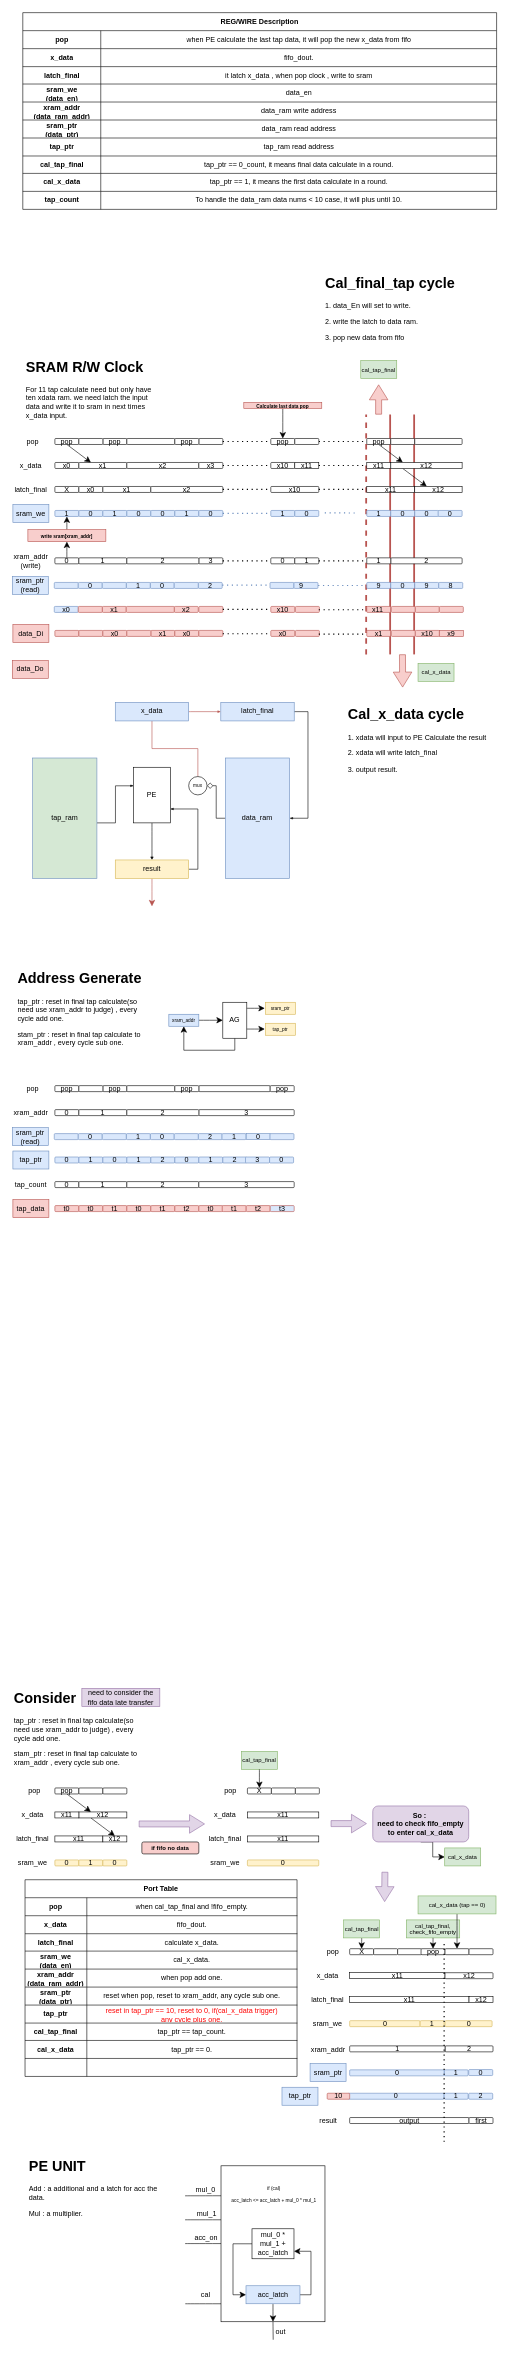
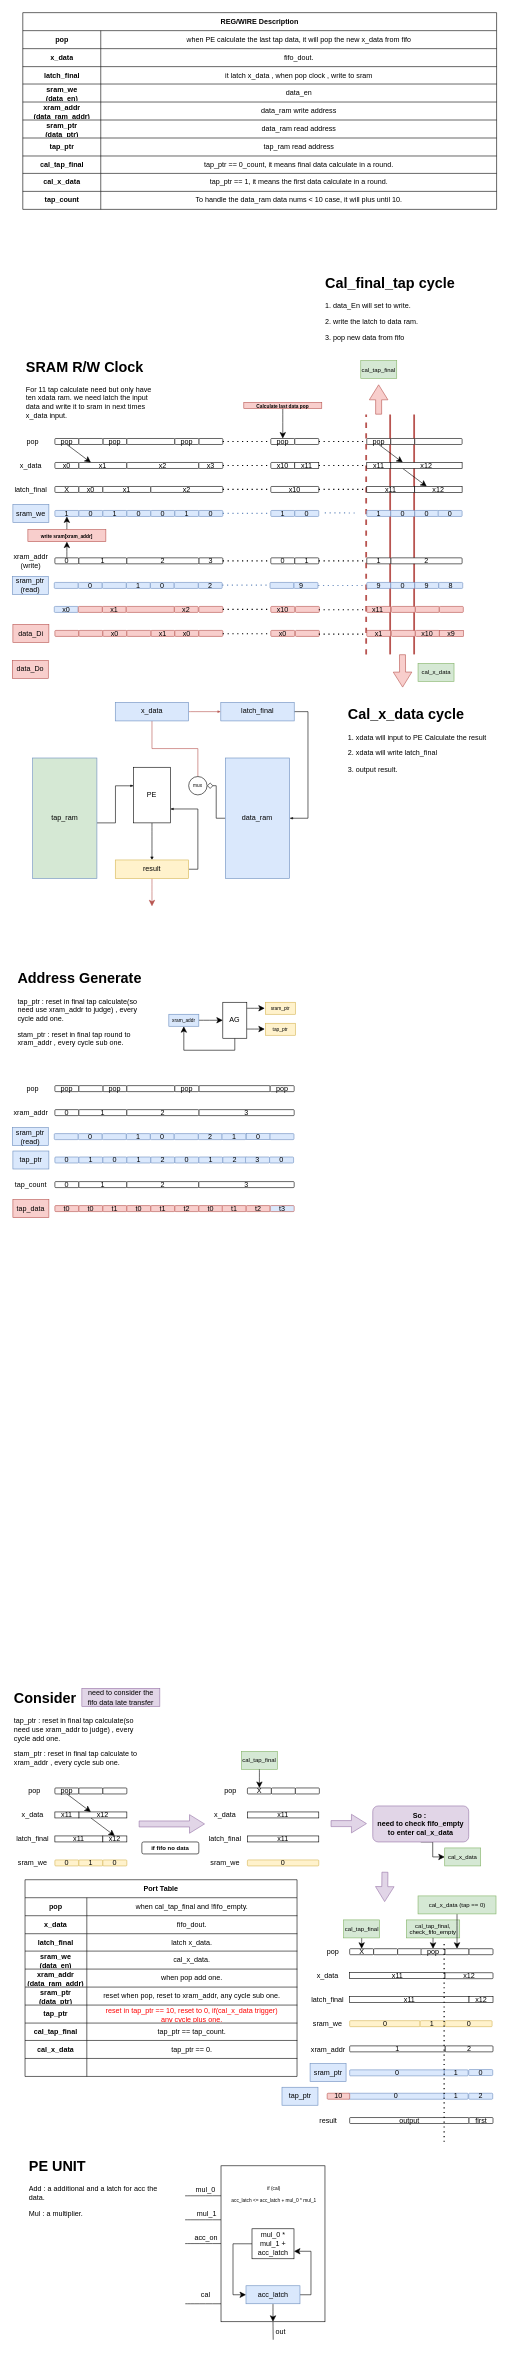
(83, 996) -> (83, 996)
(170, 1848) -> (170, 1848)
(192, 1943) -> (192, 1943)
